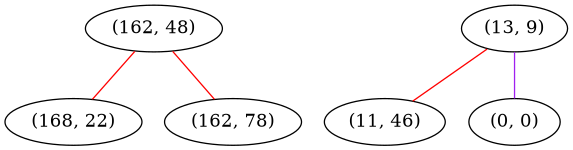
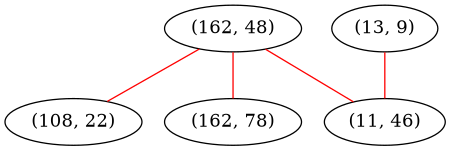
none -> (309, 76)
(73, 122) -> (73, 122)
(515, 122) -> none
